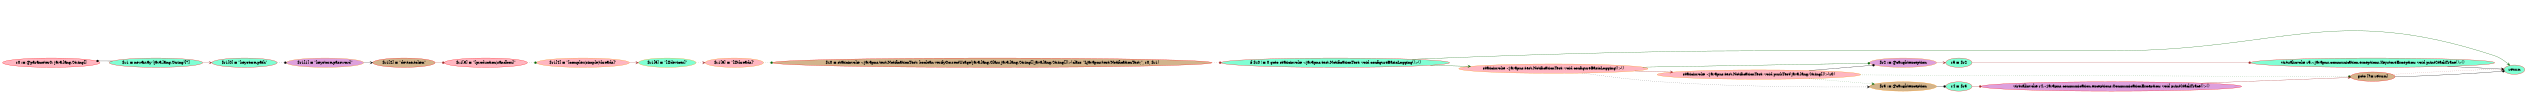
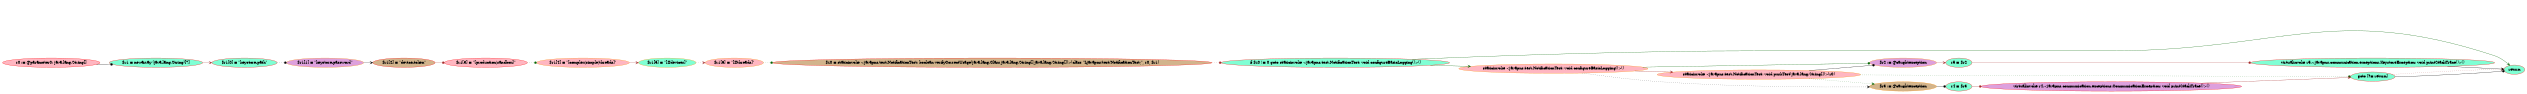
(106, 61) -> (103, 64)
(2373, 77) -> (2373, 77)
